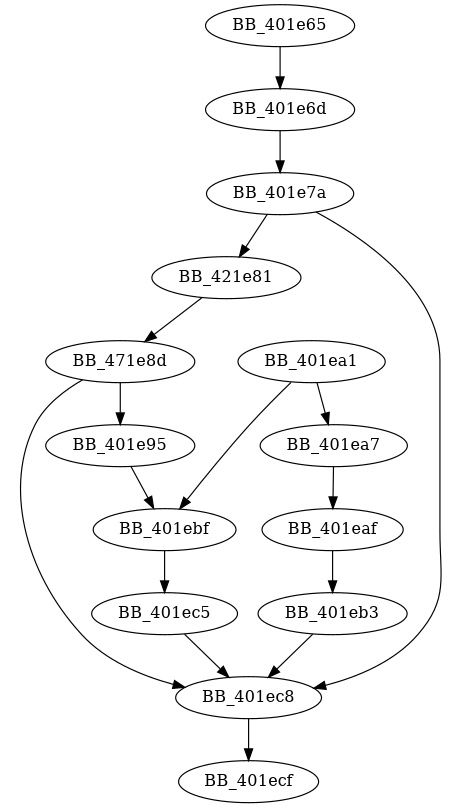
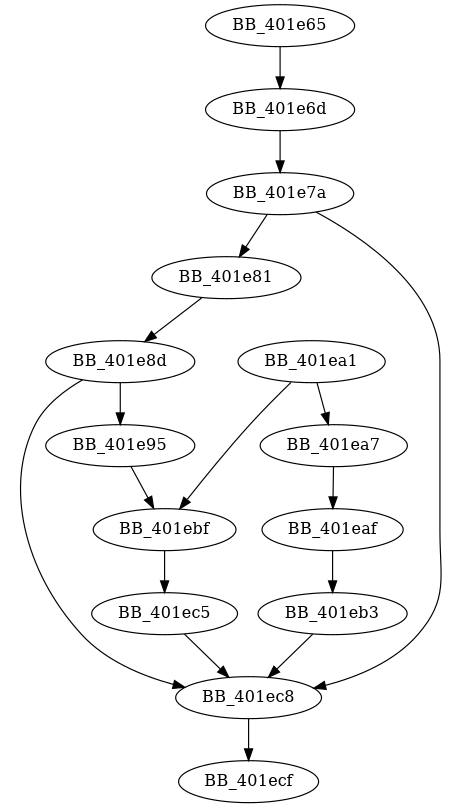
(226, 278) -> (226, 278)
(120, 362) -> (120, 362)
